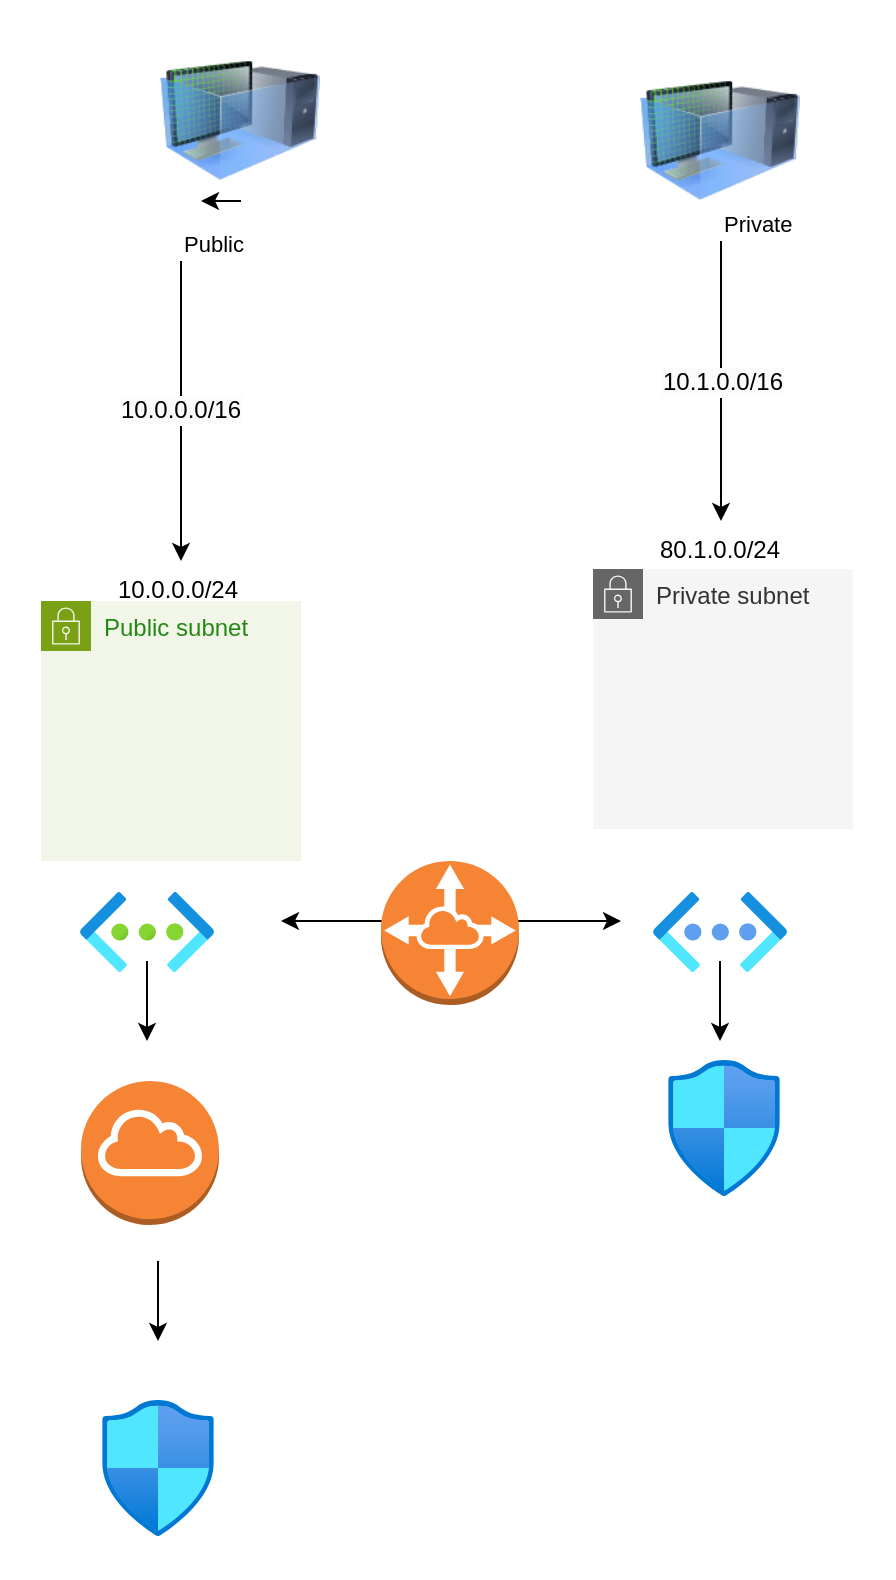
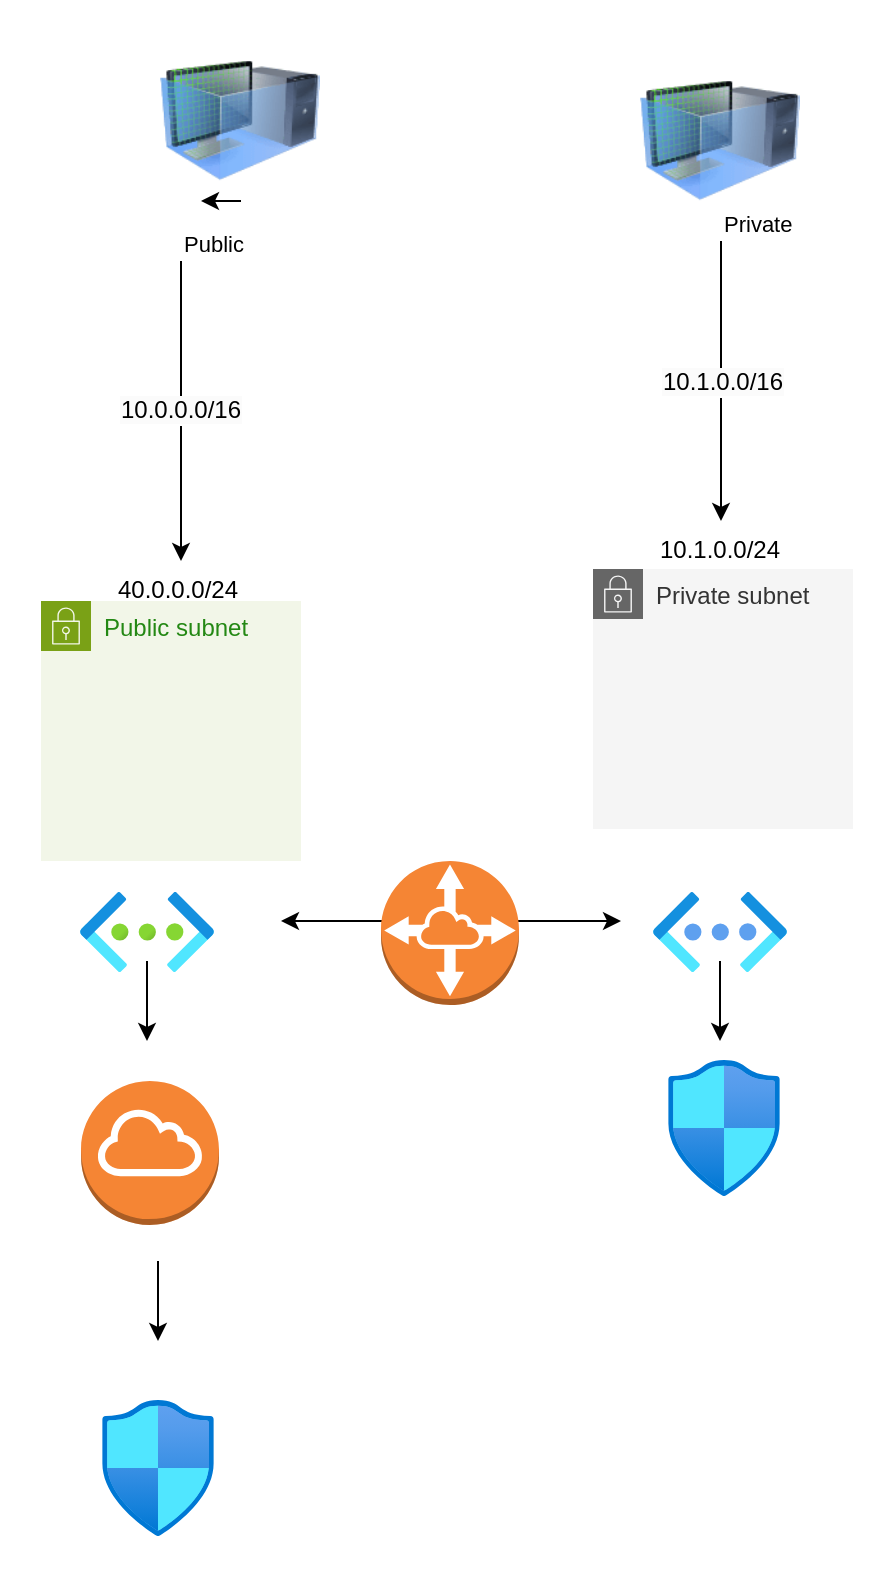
(721, 551) -> (721, 551)
(179, 591) -> (179, 591)
